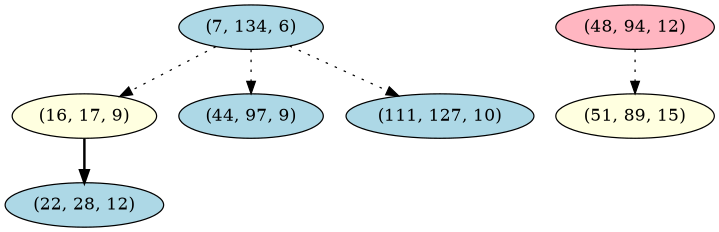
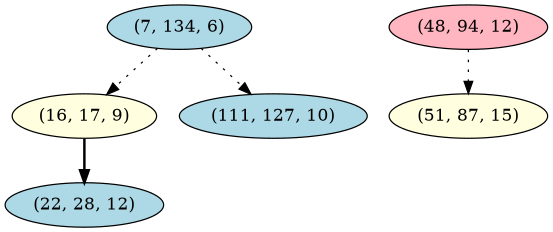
(251, 116) -> none
(635, 116) -> (468, 116)
